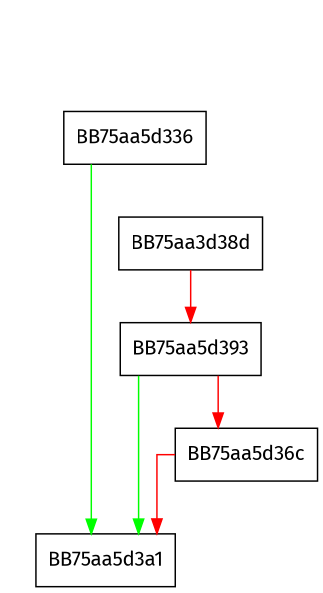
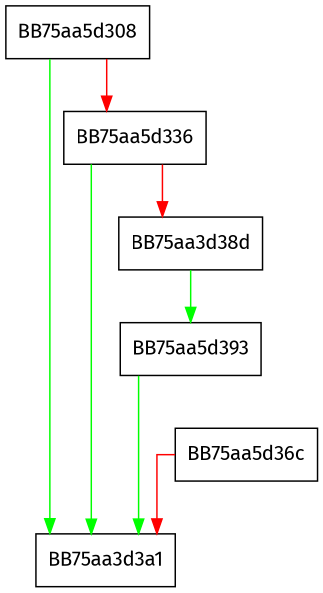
none -> (78, 32)
none -> (162, 183)
(191, 289) -> (191, 289)
(218, 394) -> none
(106, 560) -> (106, 560)
